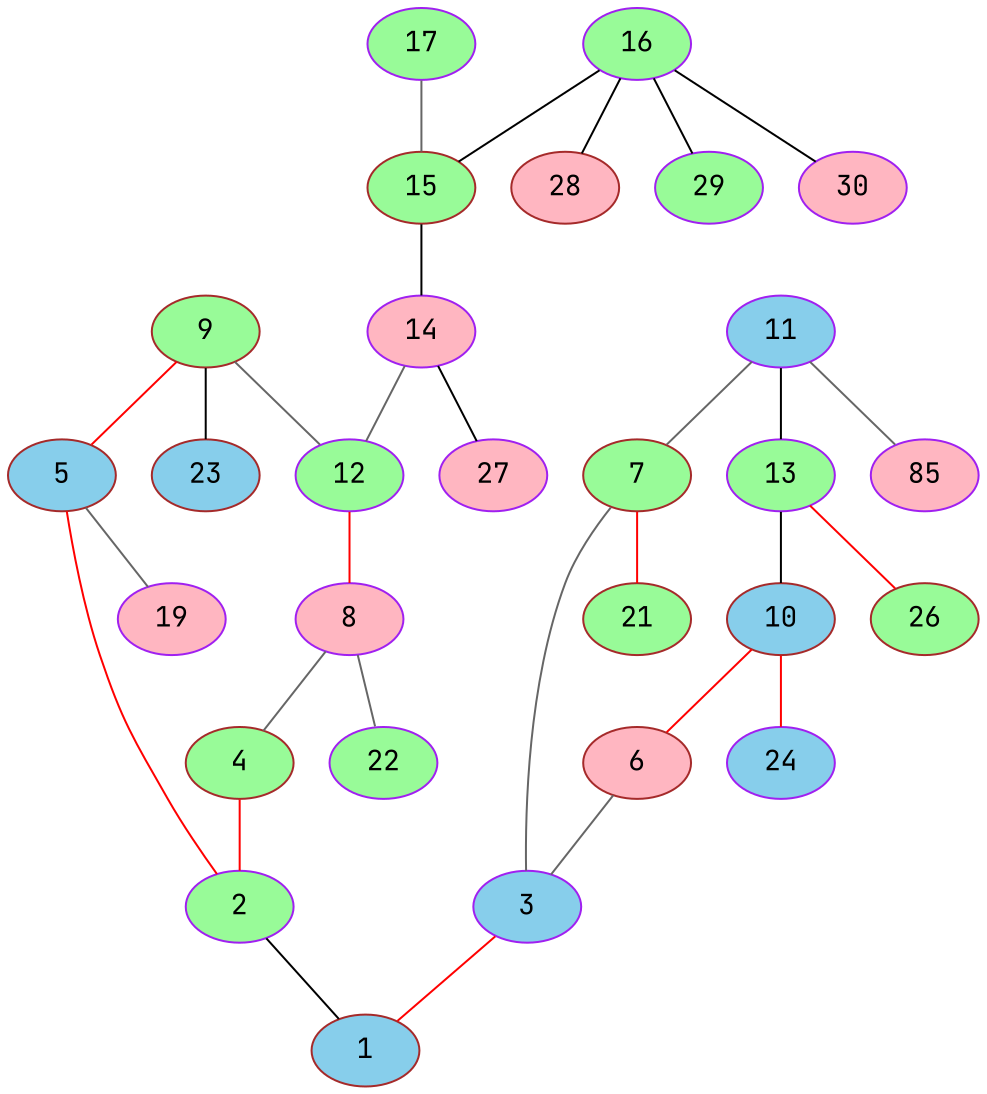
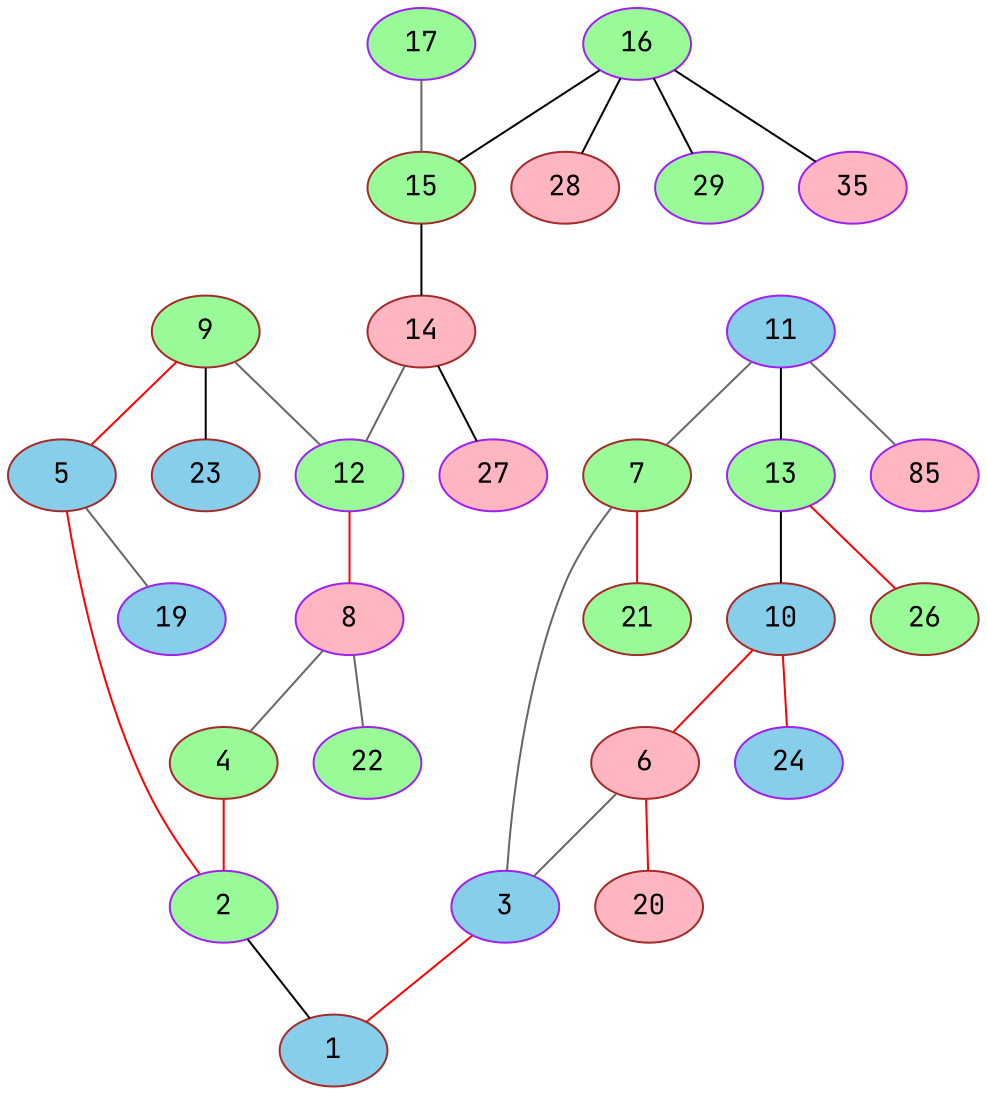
(853, 188) -> (853, 188)
(421, 332) -> (421, 332)
(172, 619) -> (172, 619)
none -> (649, 907)
